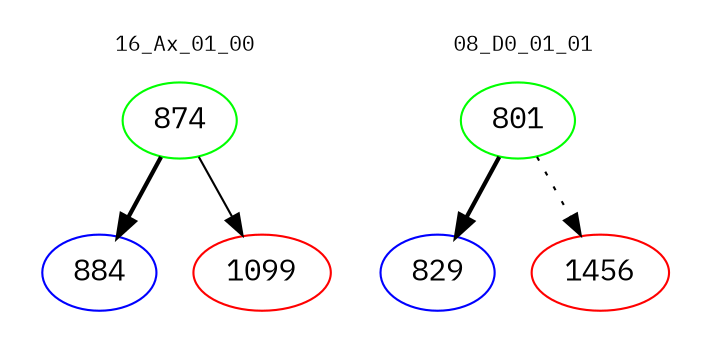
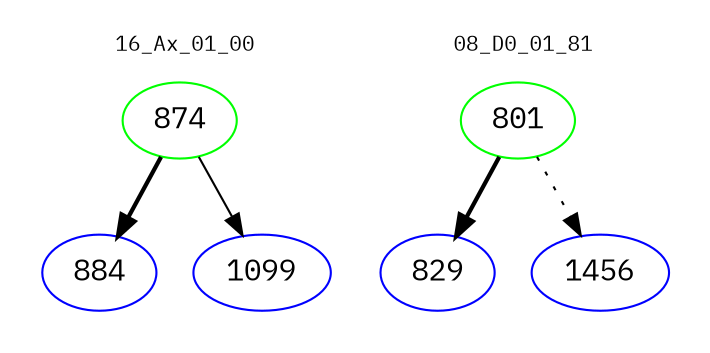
(524, 45) -> (524, 45)
(262, 273) -> (262, 273)
(600, 273) -> (600, 273)
